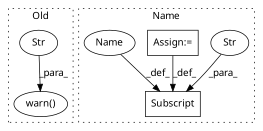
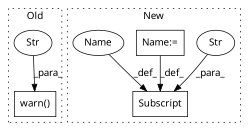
(167, 17) -> (154, 17)
(173, 43) -> (160, 43)
(41, 104) -> (35, 104)
